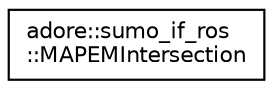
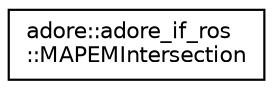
(137, 45) -> (137, 45)
